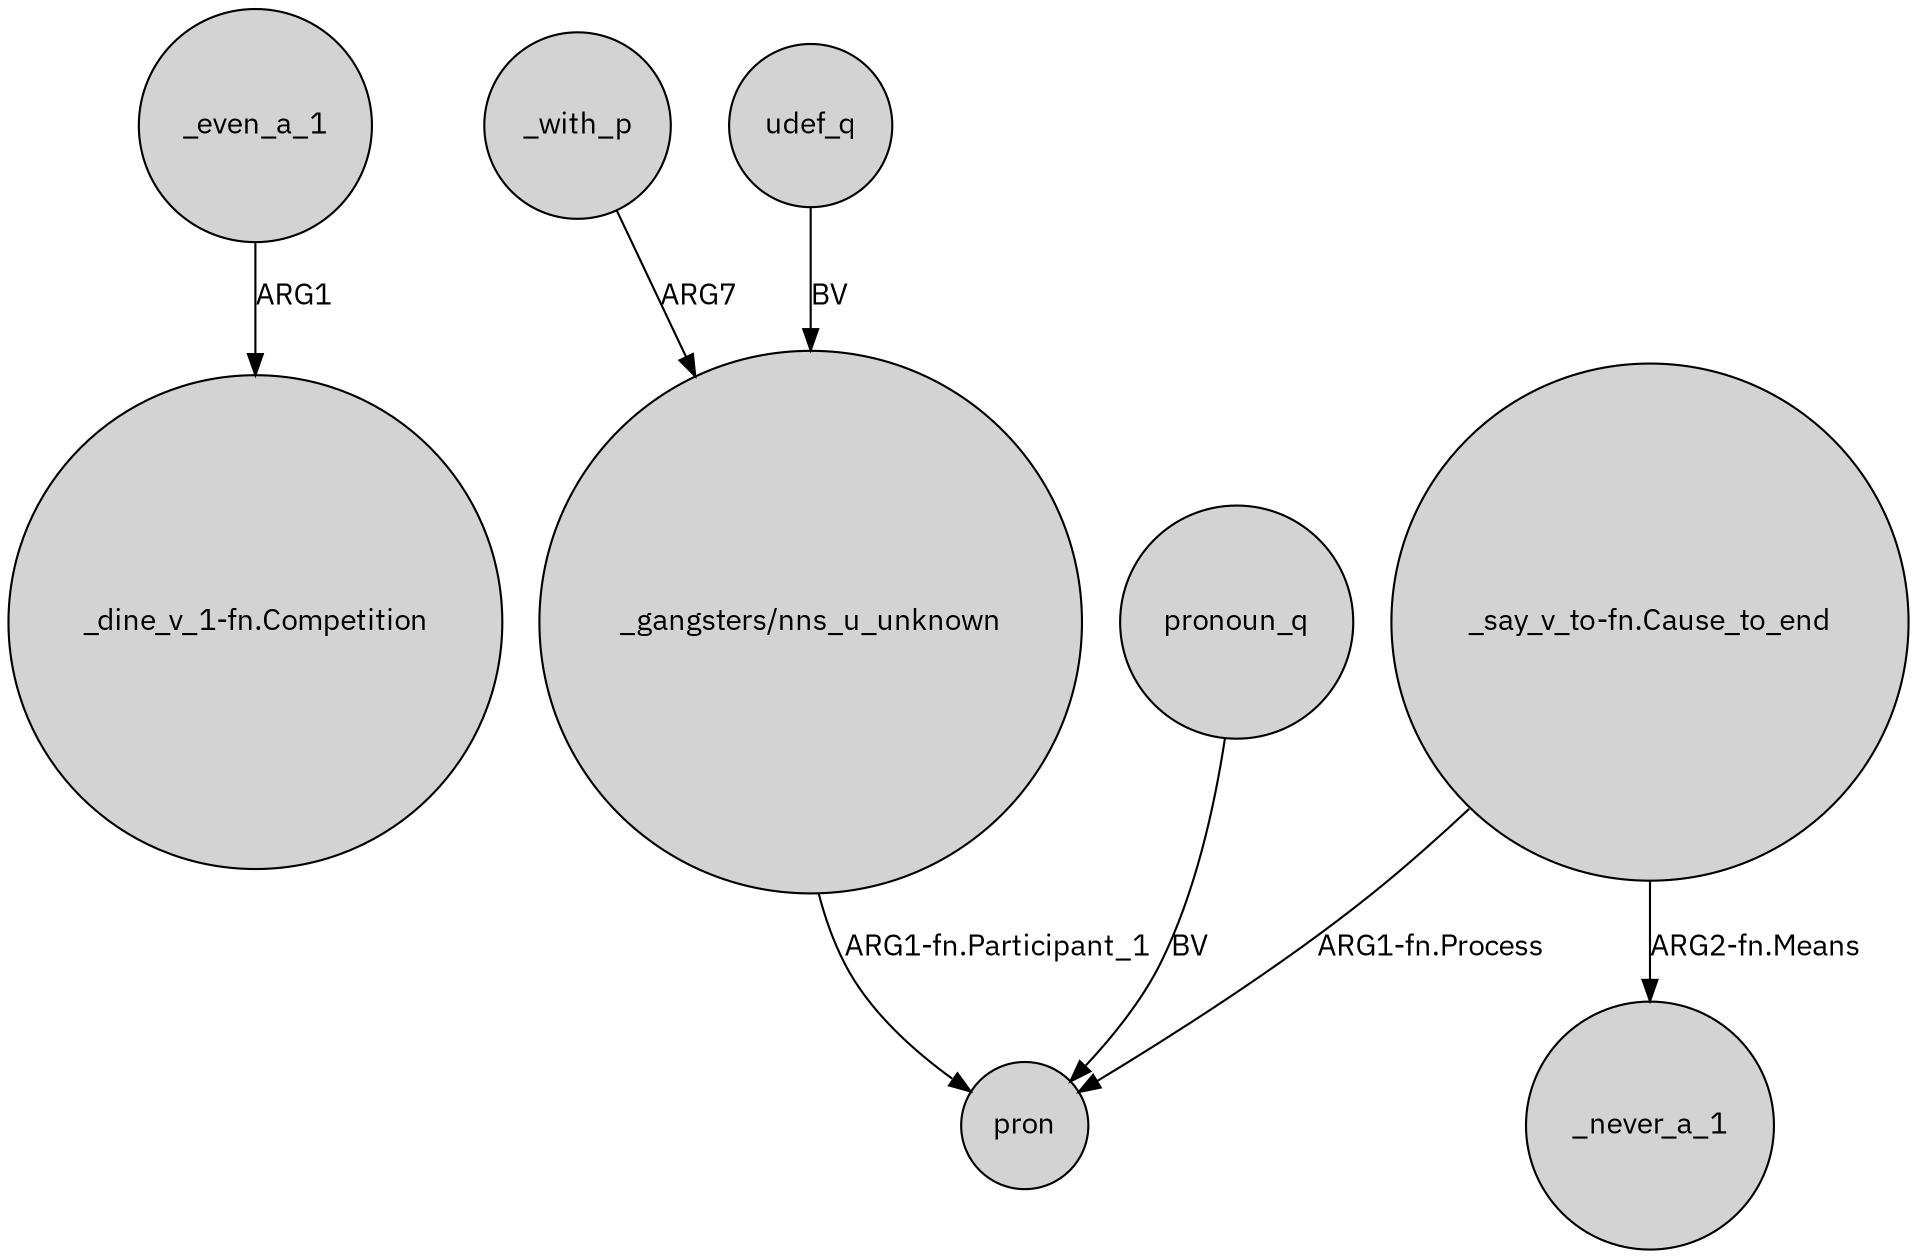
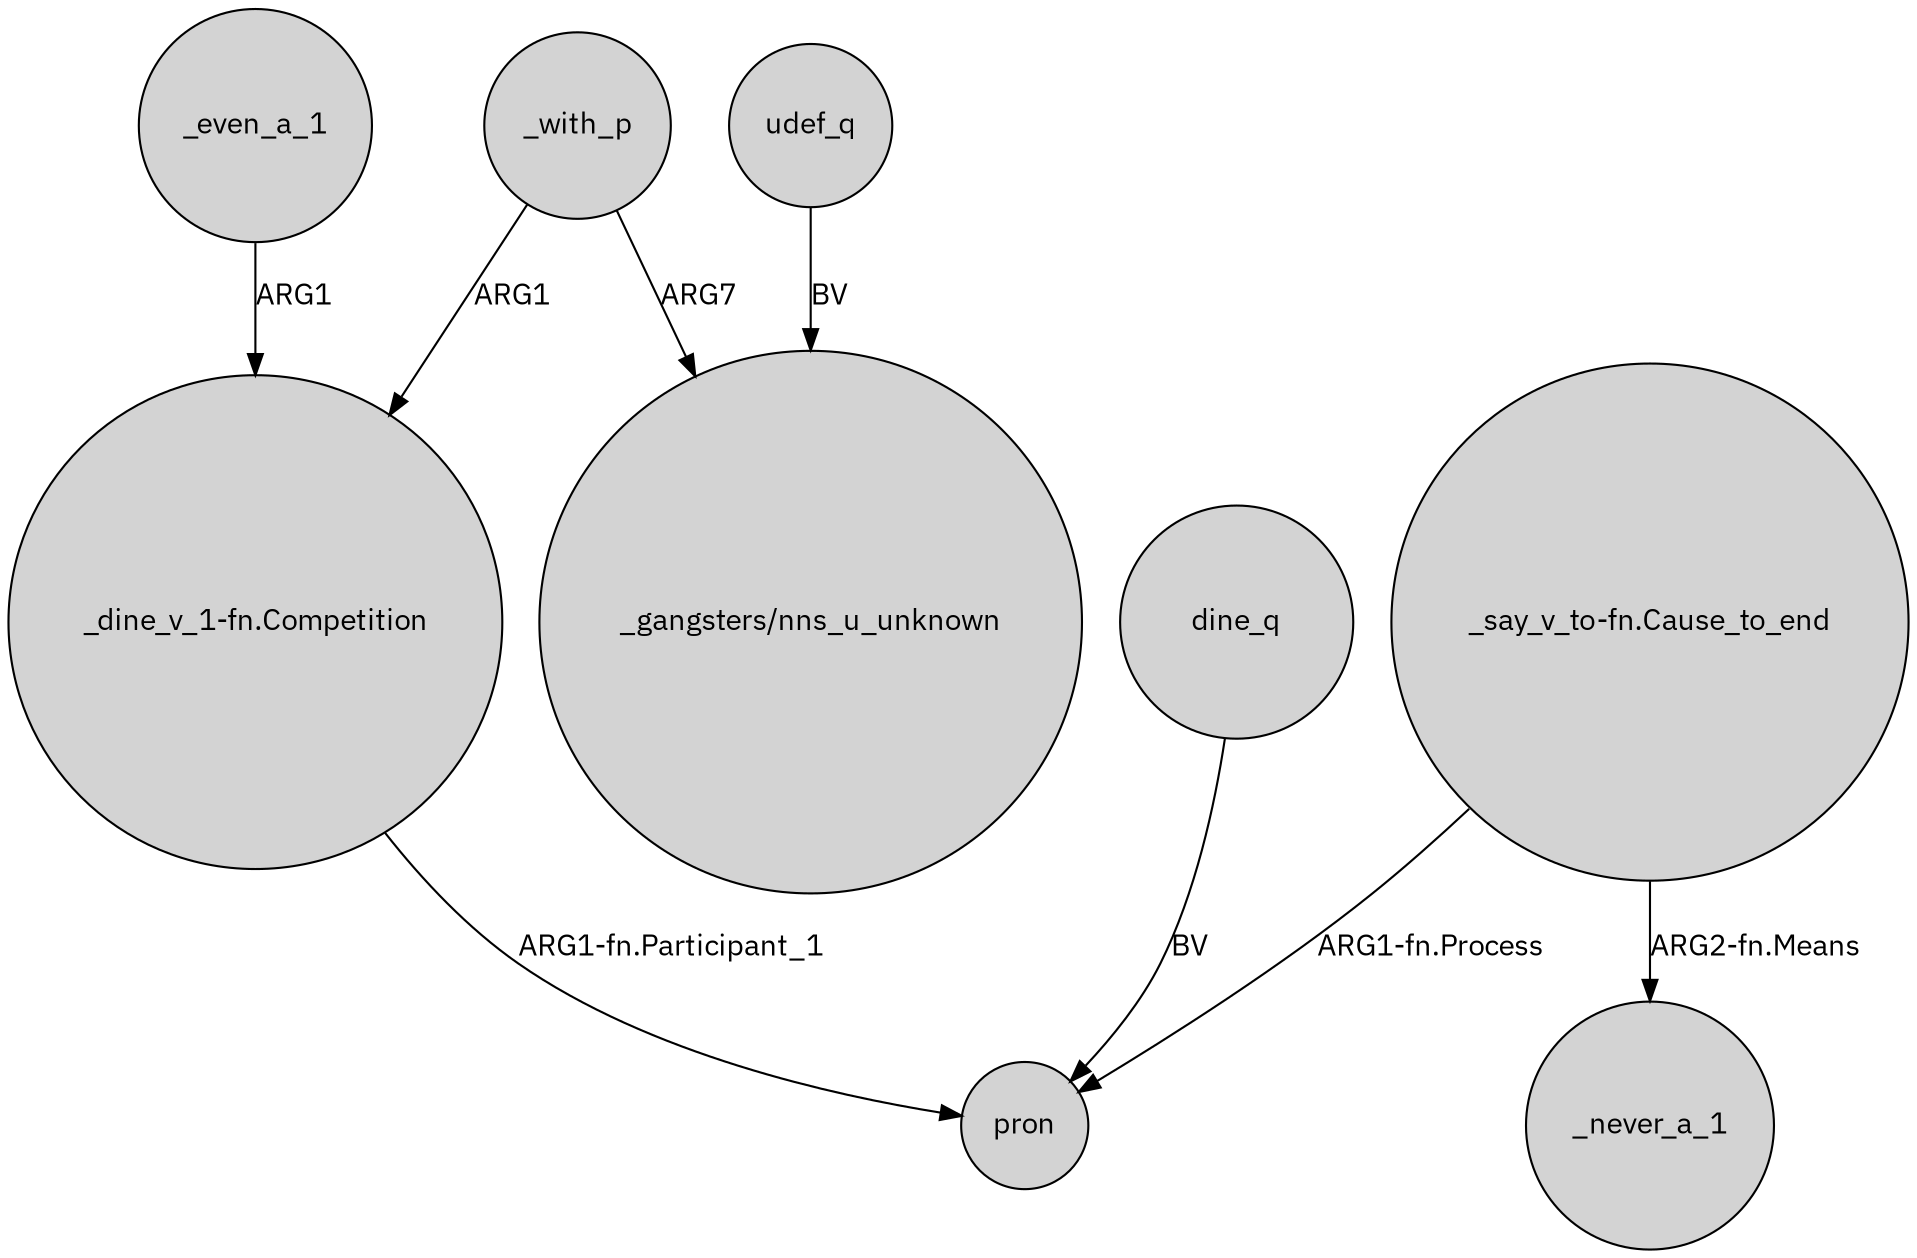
none -> (464, 301)
(1237, 622) -> (1237, 622)
(867, 999) -> (634, 1027)
